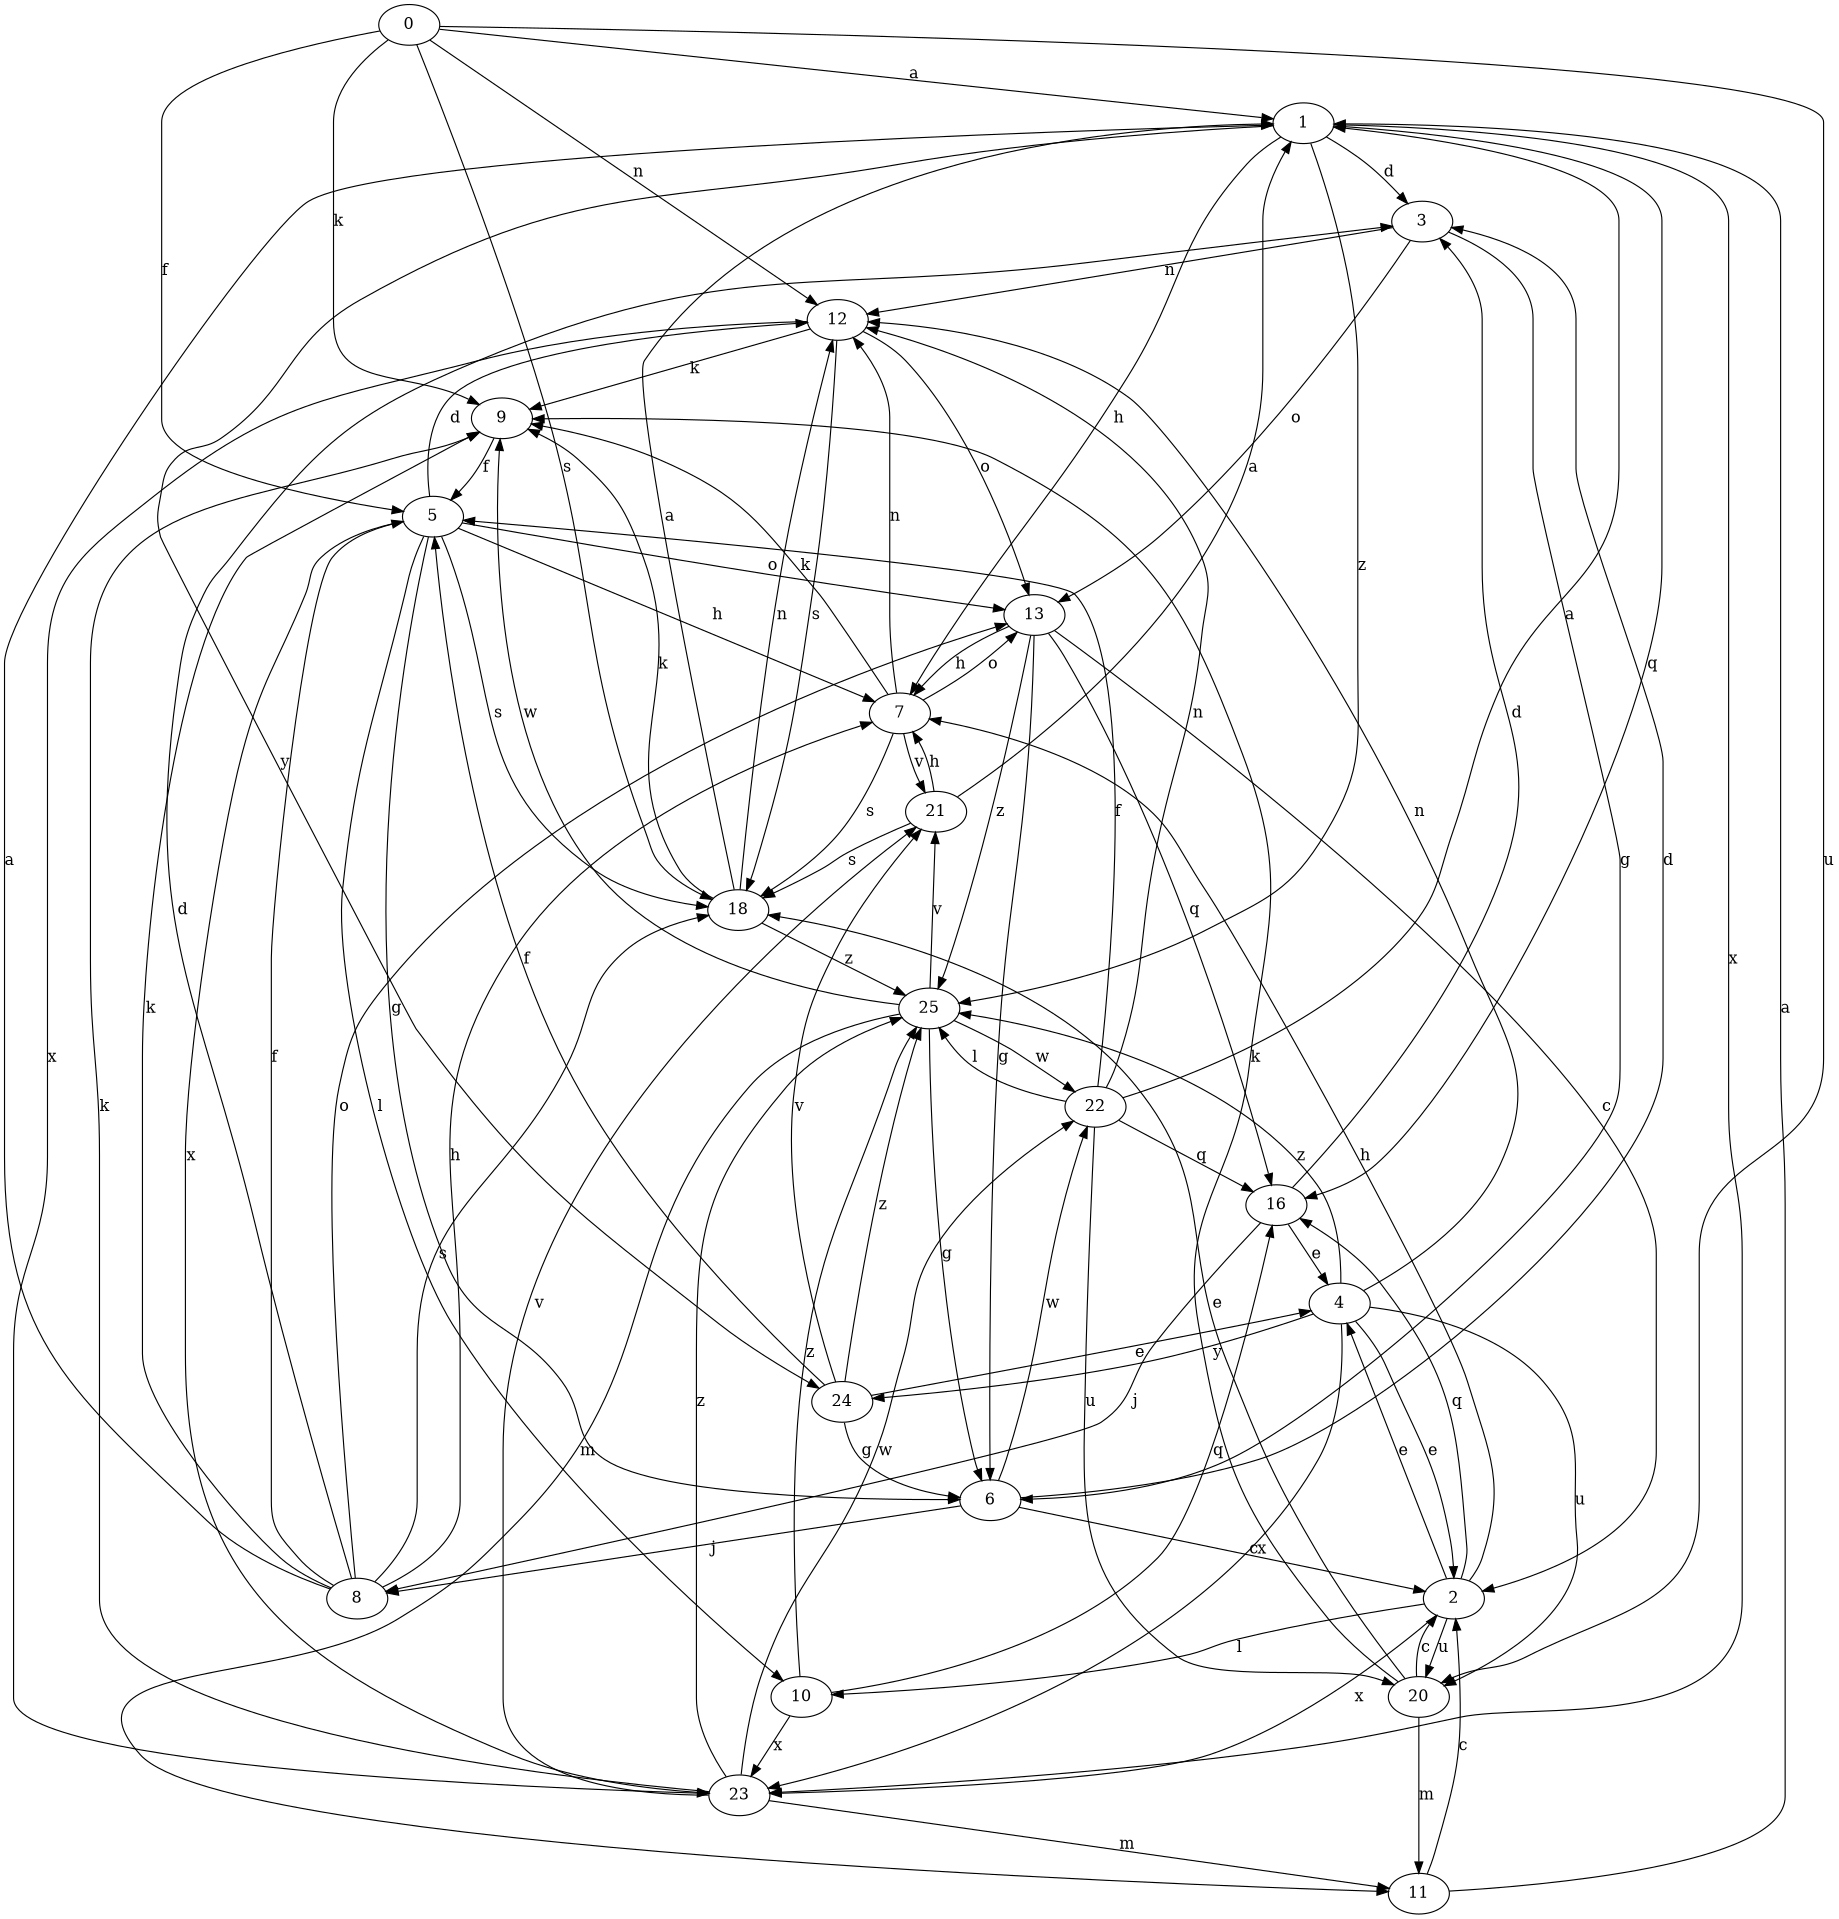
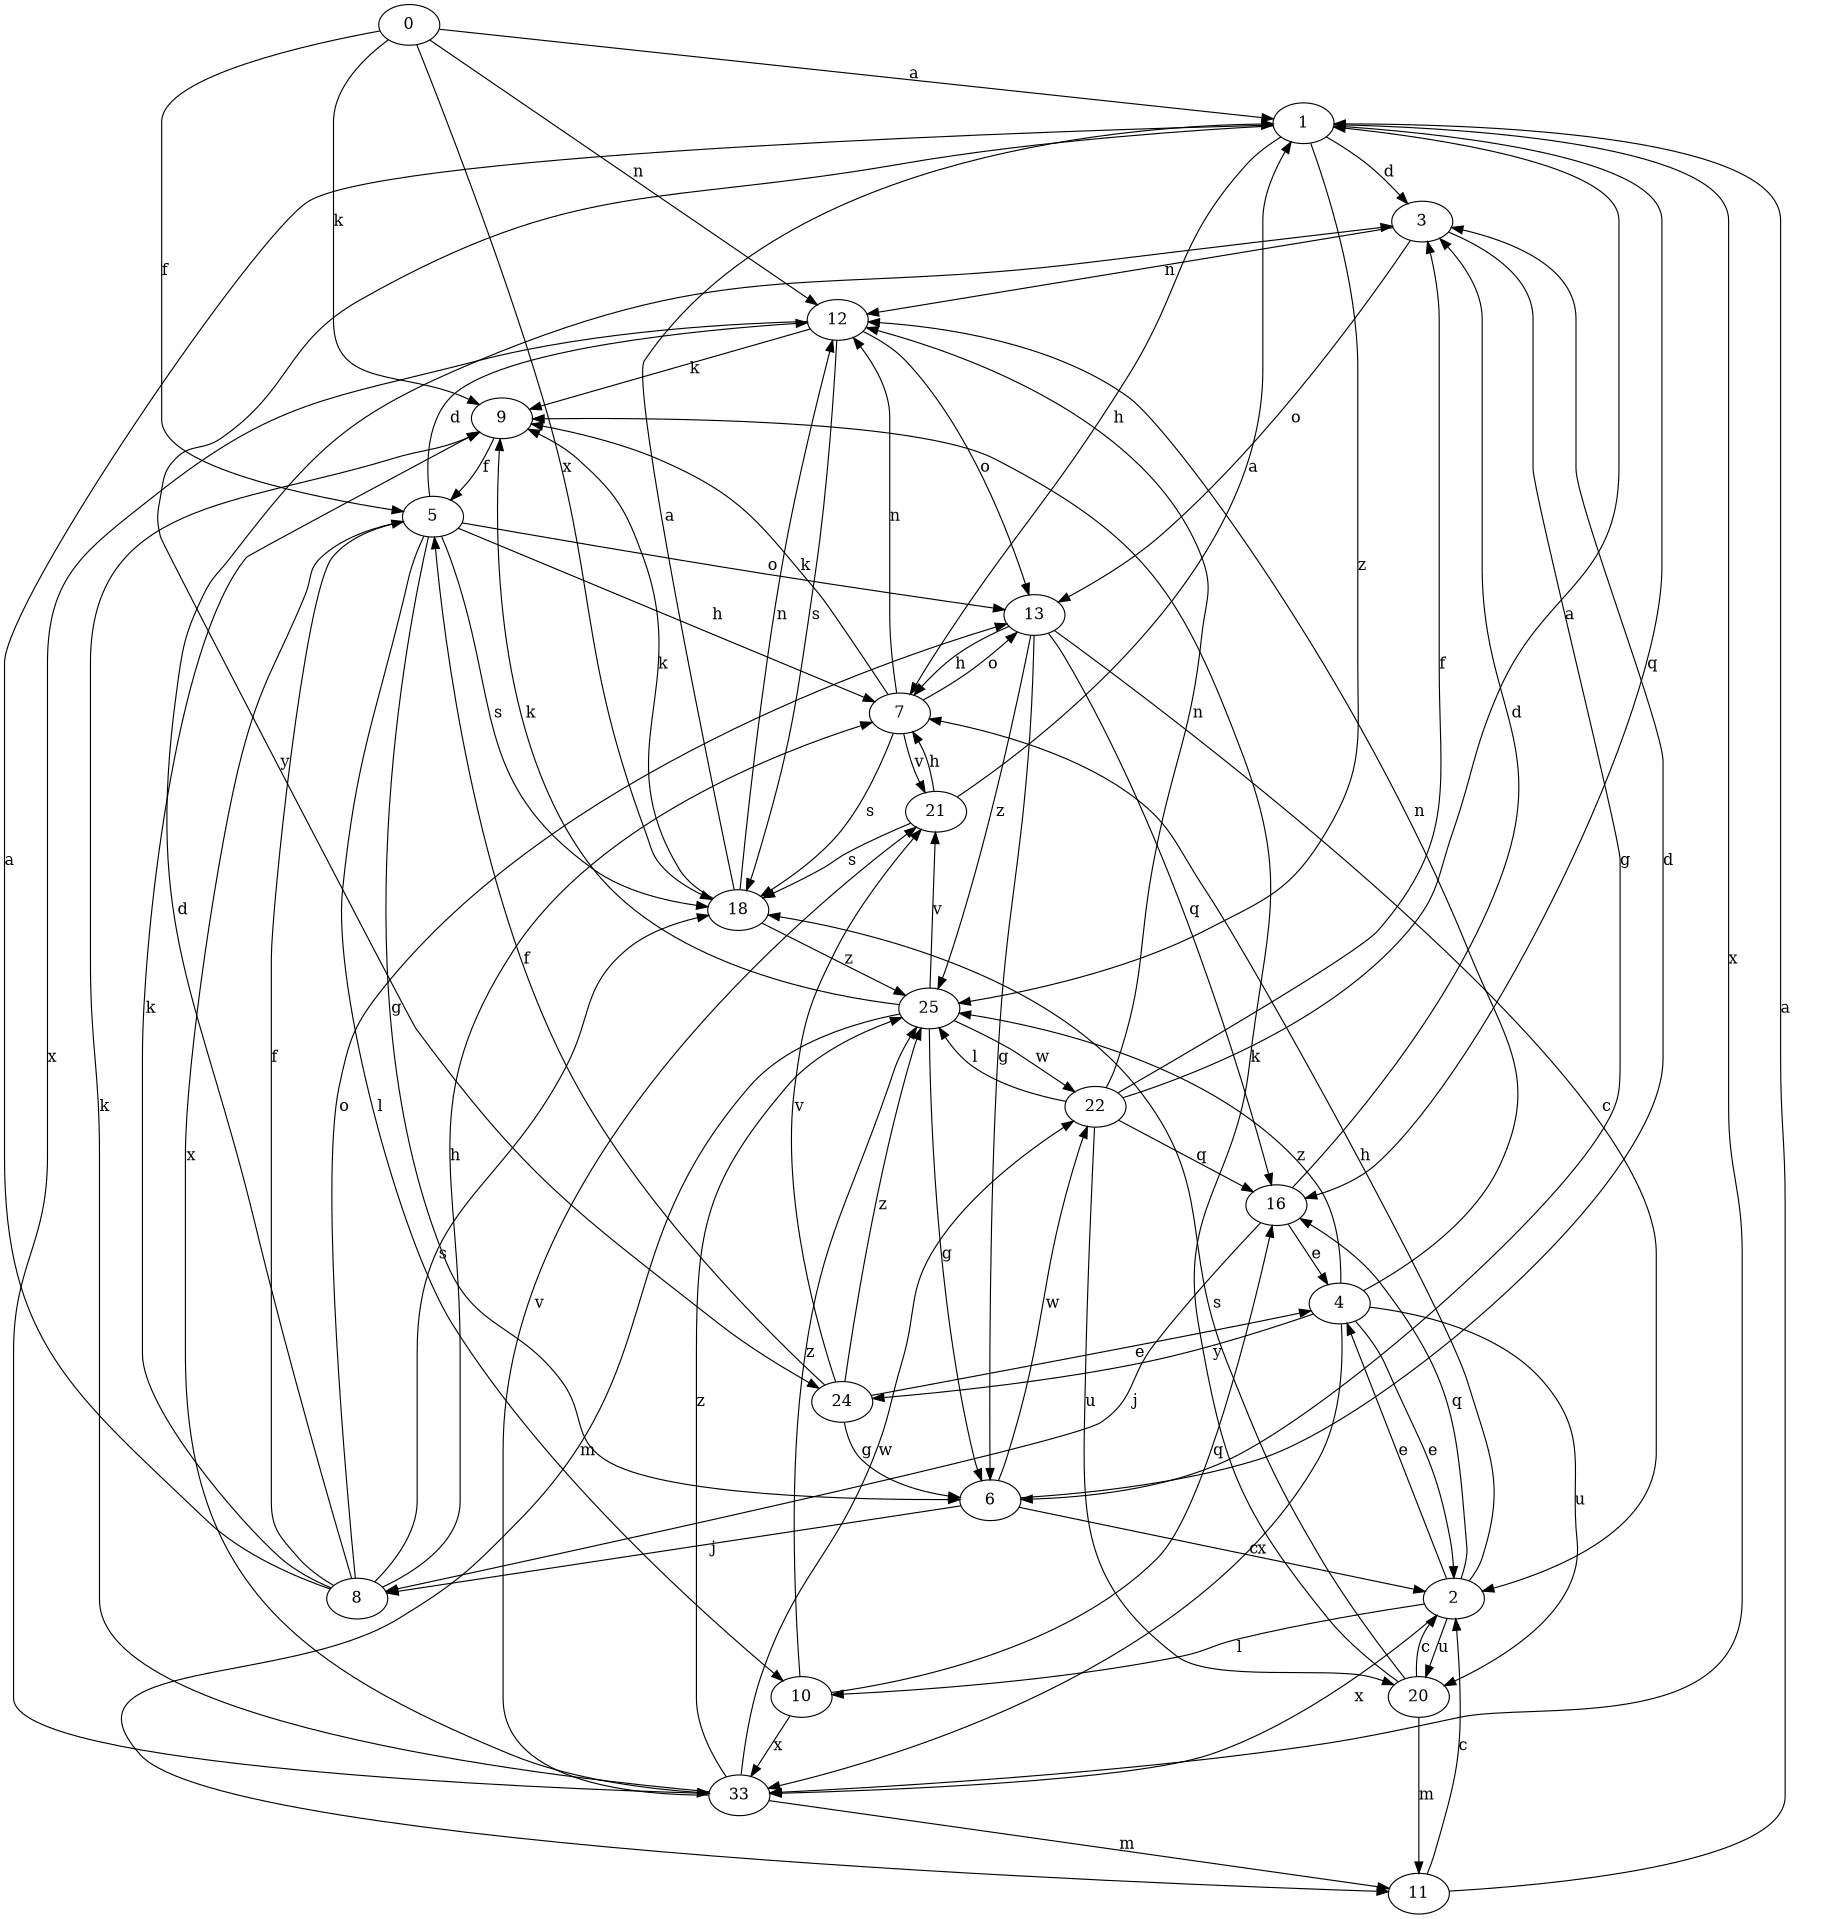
(1824, 303) -> none
(568, 467) -> (568, 467)
(1051, 586) -> (1441, 753)
(531, 713) -> (531, 713)
(1218, 1304) -> (1218, 1304)
(739, 1795) -> (739, 1795)
